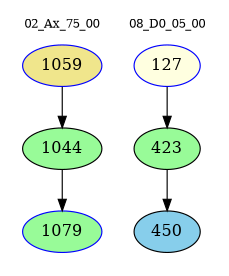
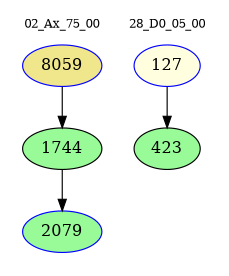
(168, 25) -> (168, 25)
(62, 66) -> (62, 66)
(62, 149) -> (62, 149)
(62, 232) -> (62, 232)
(167, 232) -> none
